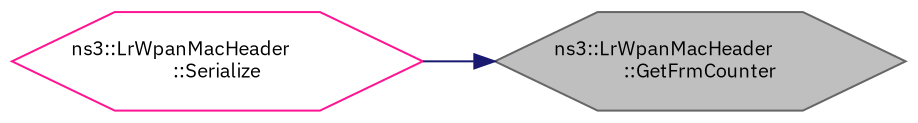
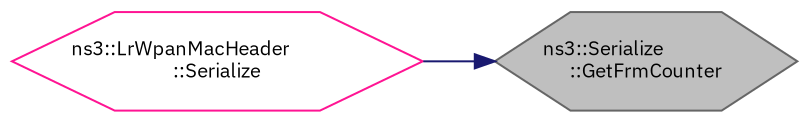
(700, 61) -> (646, 61)
